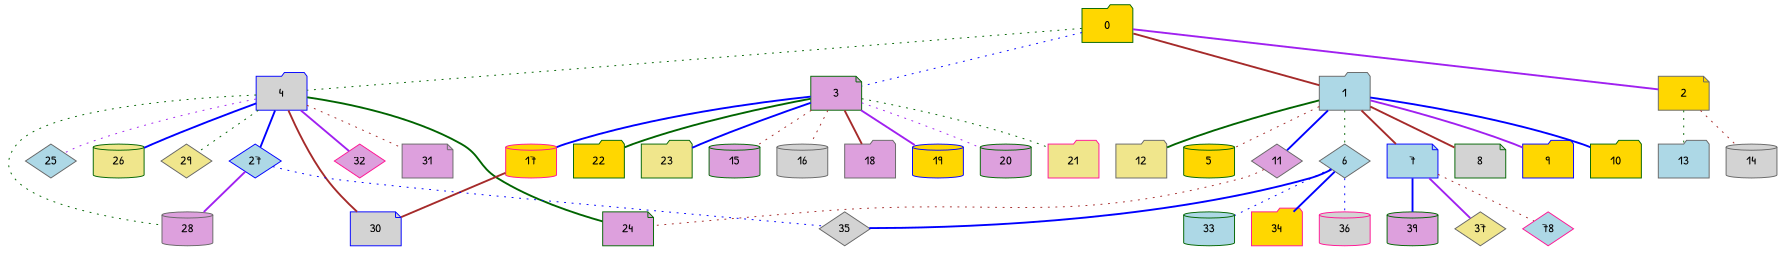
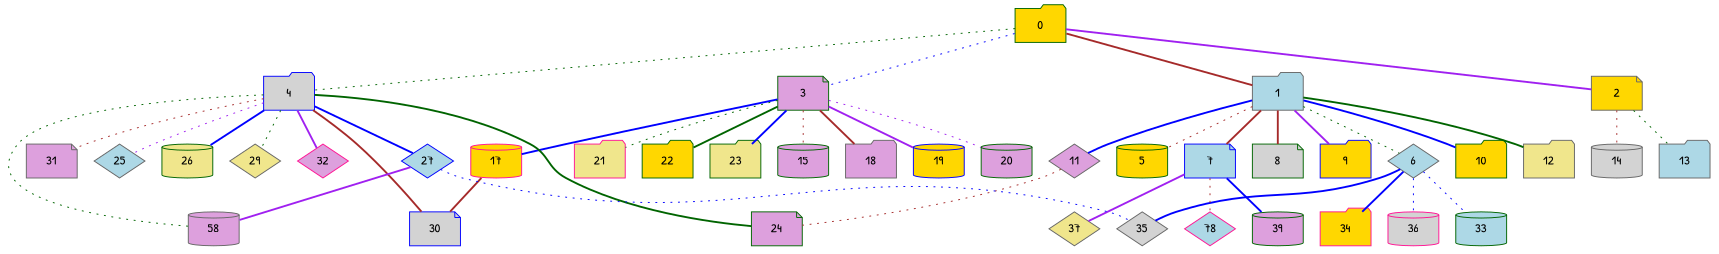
(802, 161) -> none
(187, 229) -> (214, 229)
